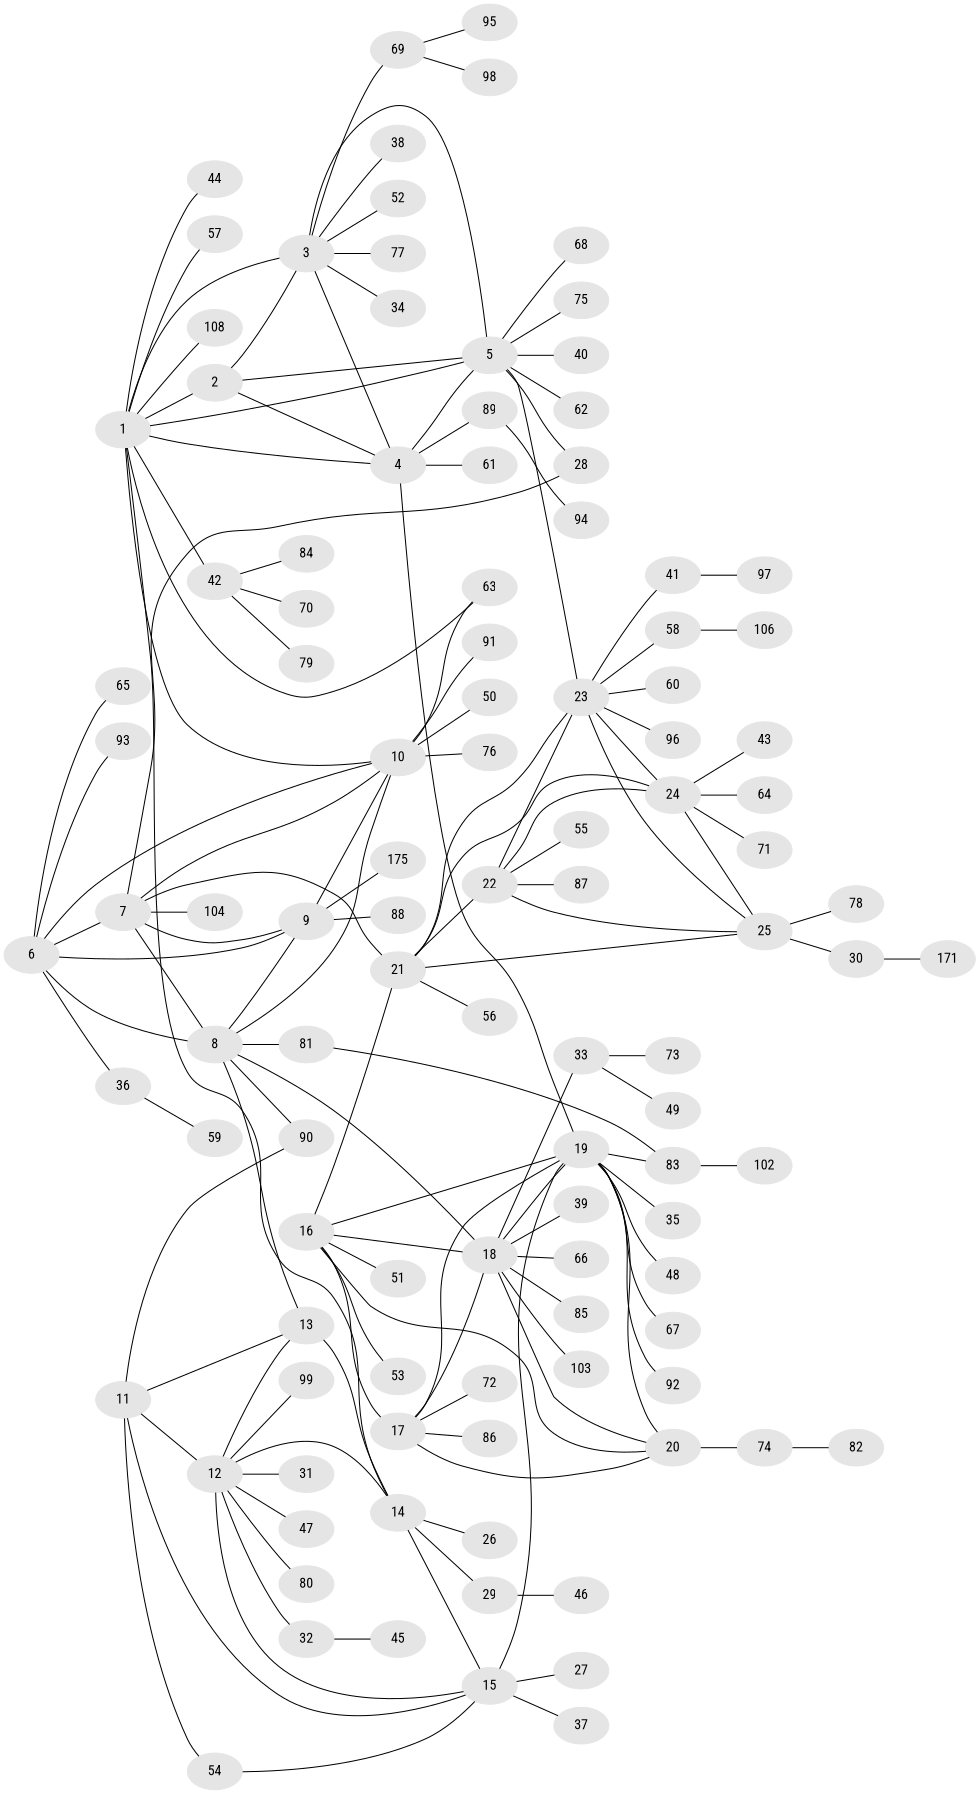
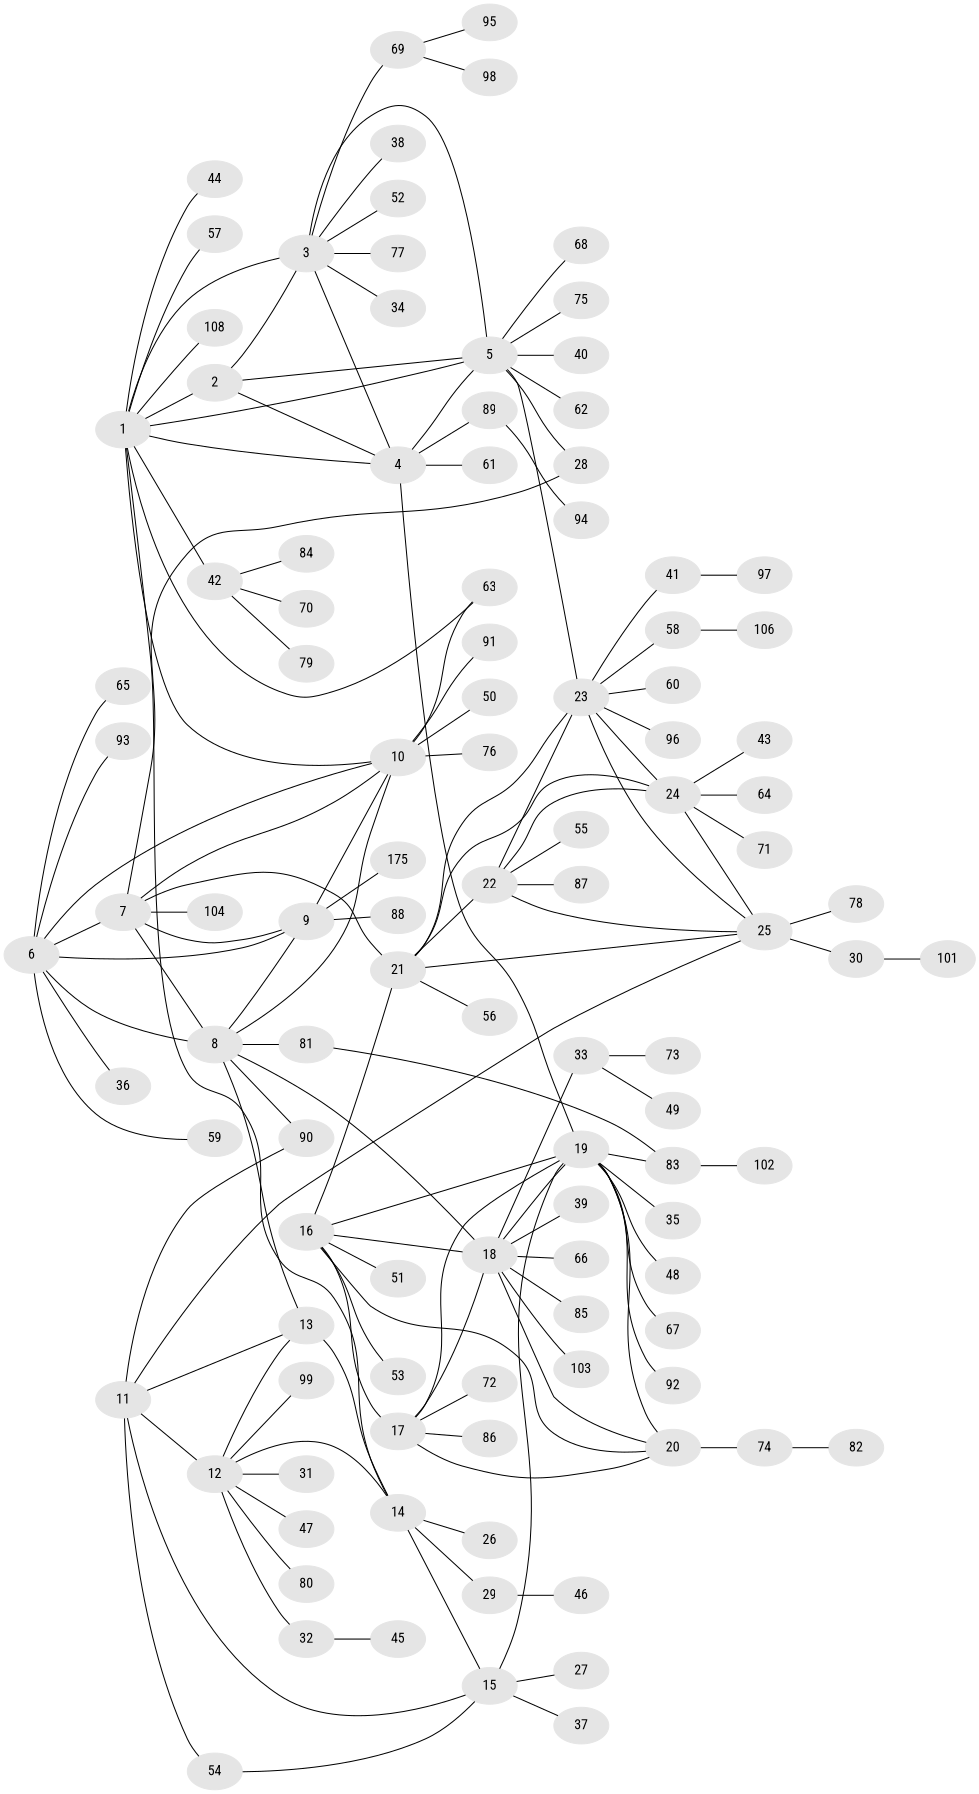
(948, 959) -> (948, 959)
(169, 1112) -> (76, 1092)
none -> (405, 1121)
(279, 1667) -> none
